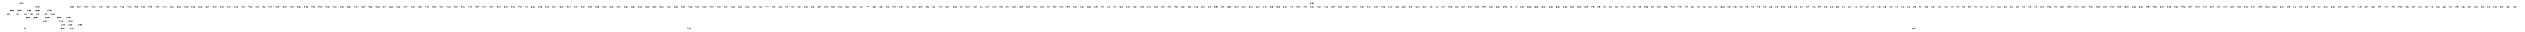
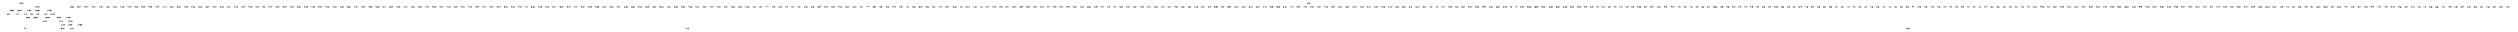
(1586, 7) -> none
